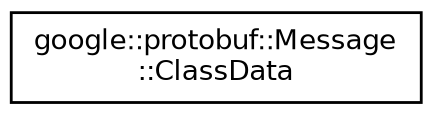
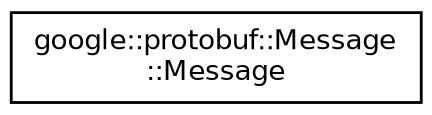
(216, 58) -> (216, 58)
